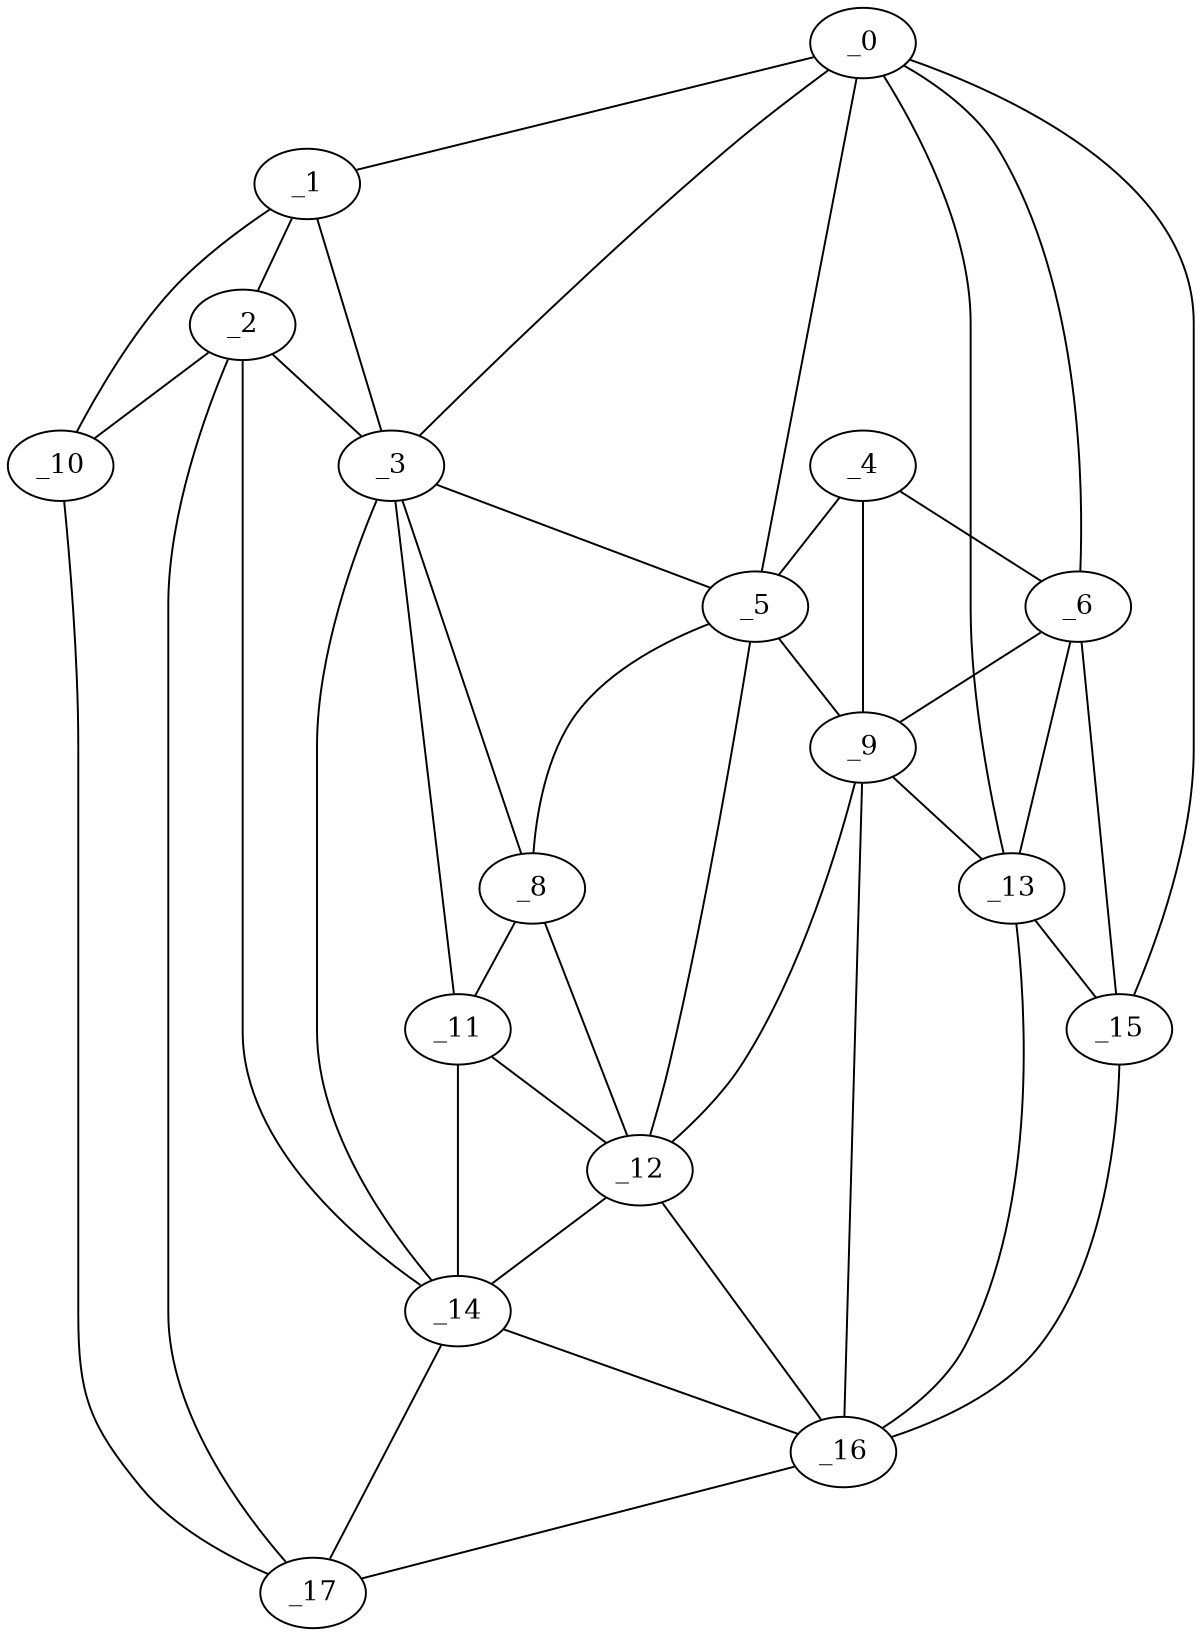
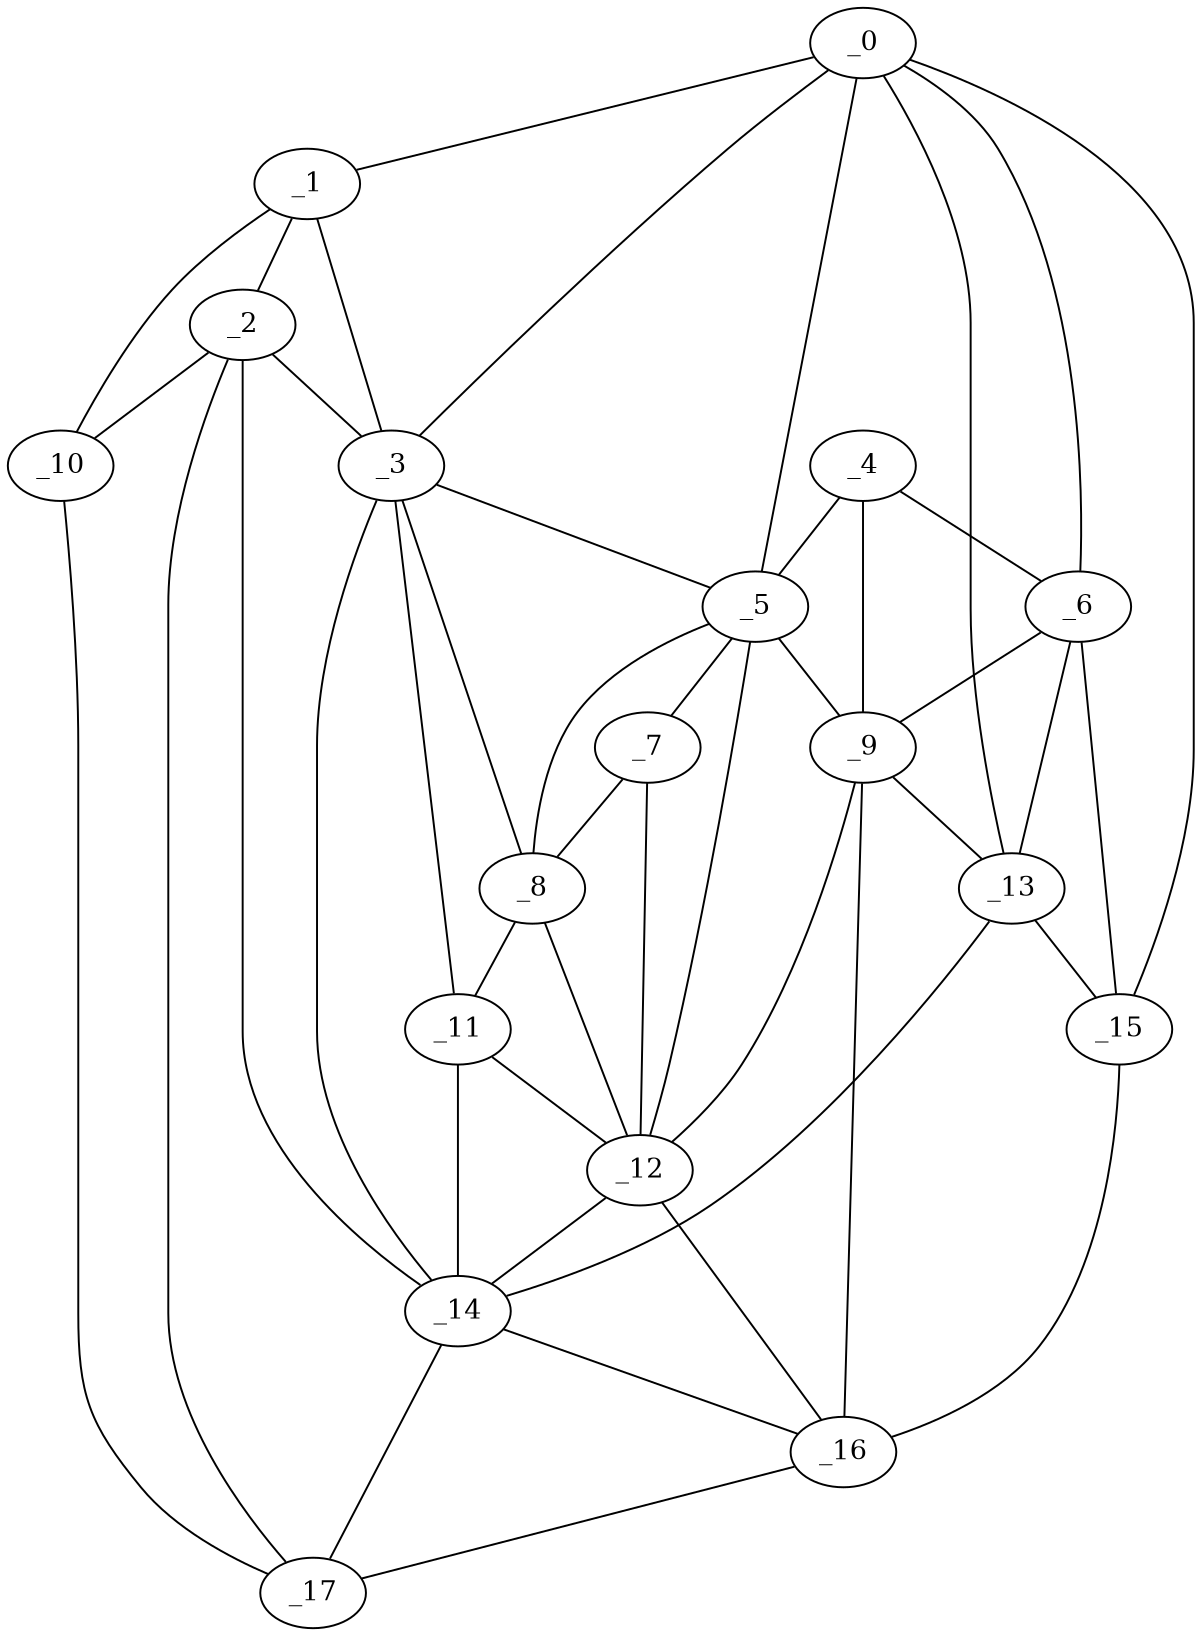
none -> (648, 748)
(1012, 1197) -> (780, 1151)
